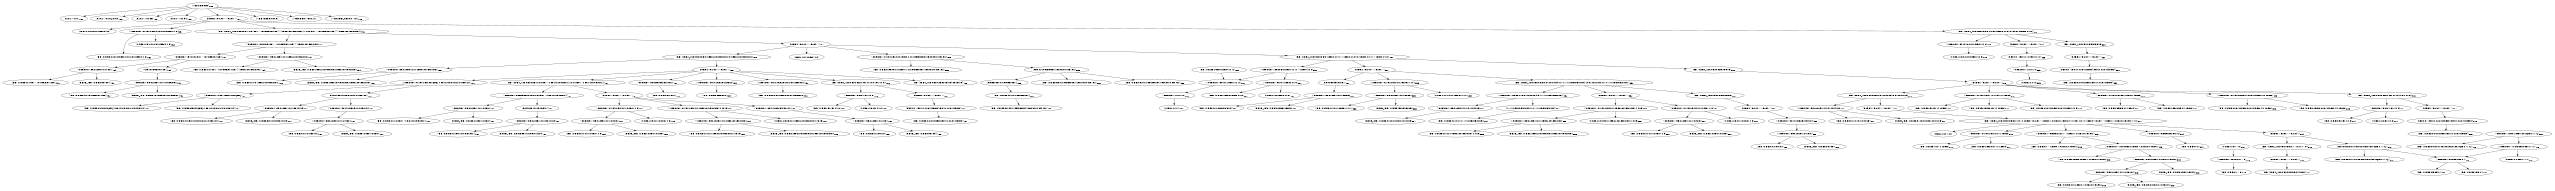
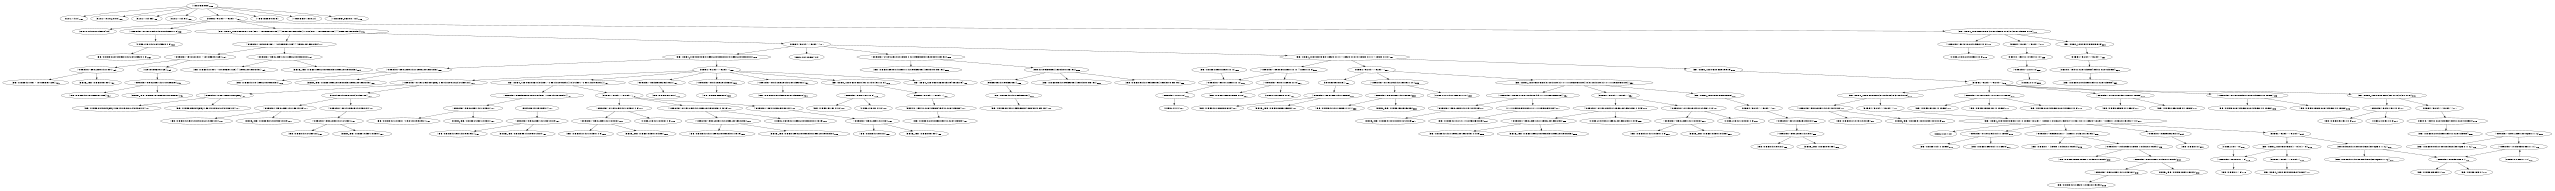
(128, 41) -> (141, 50)
(537, 101) -> none
(2518, 152) -> (2520, 154)
none -> (2261, 153)
(2151, 185) -> none
